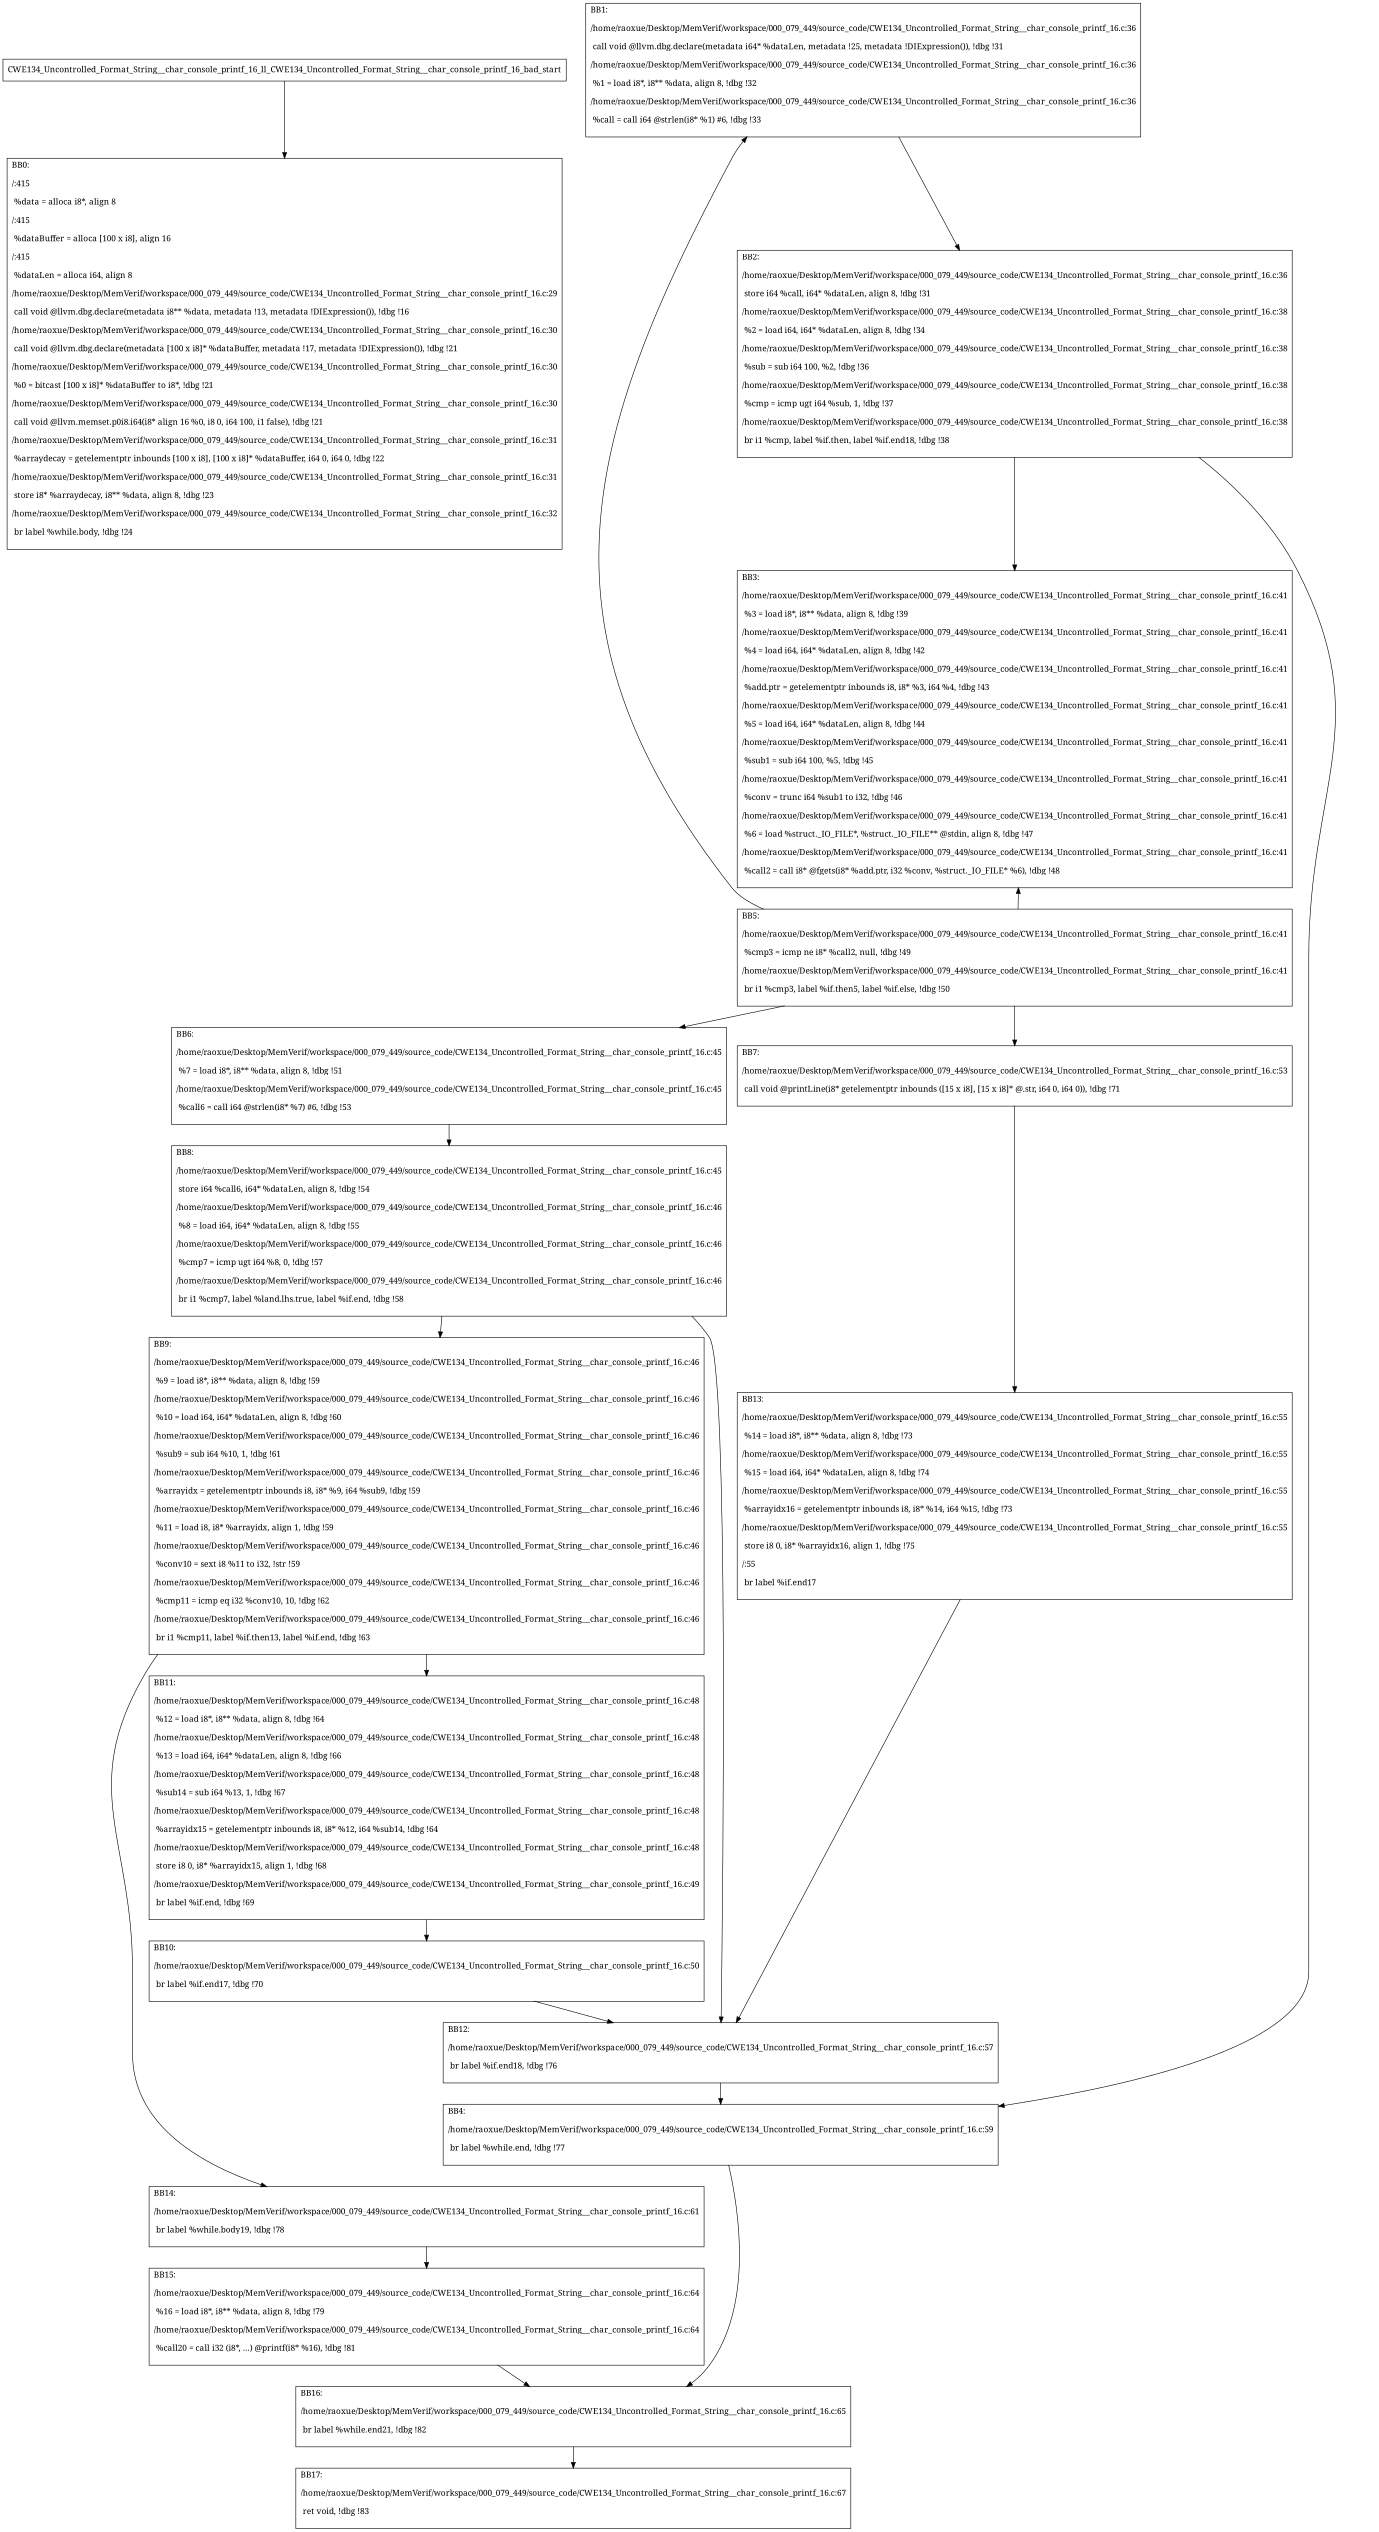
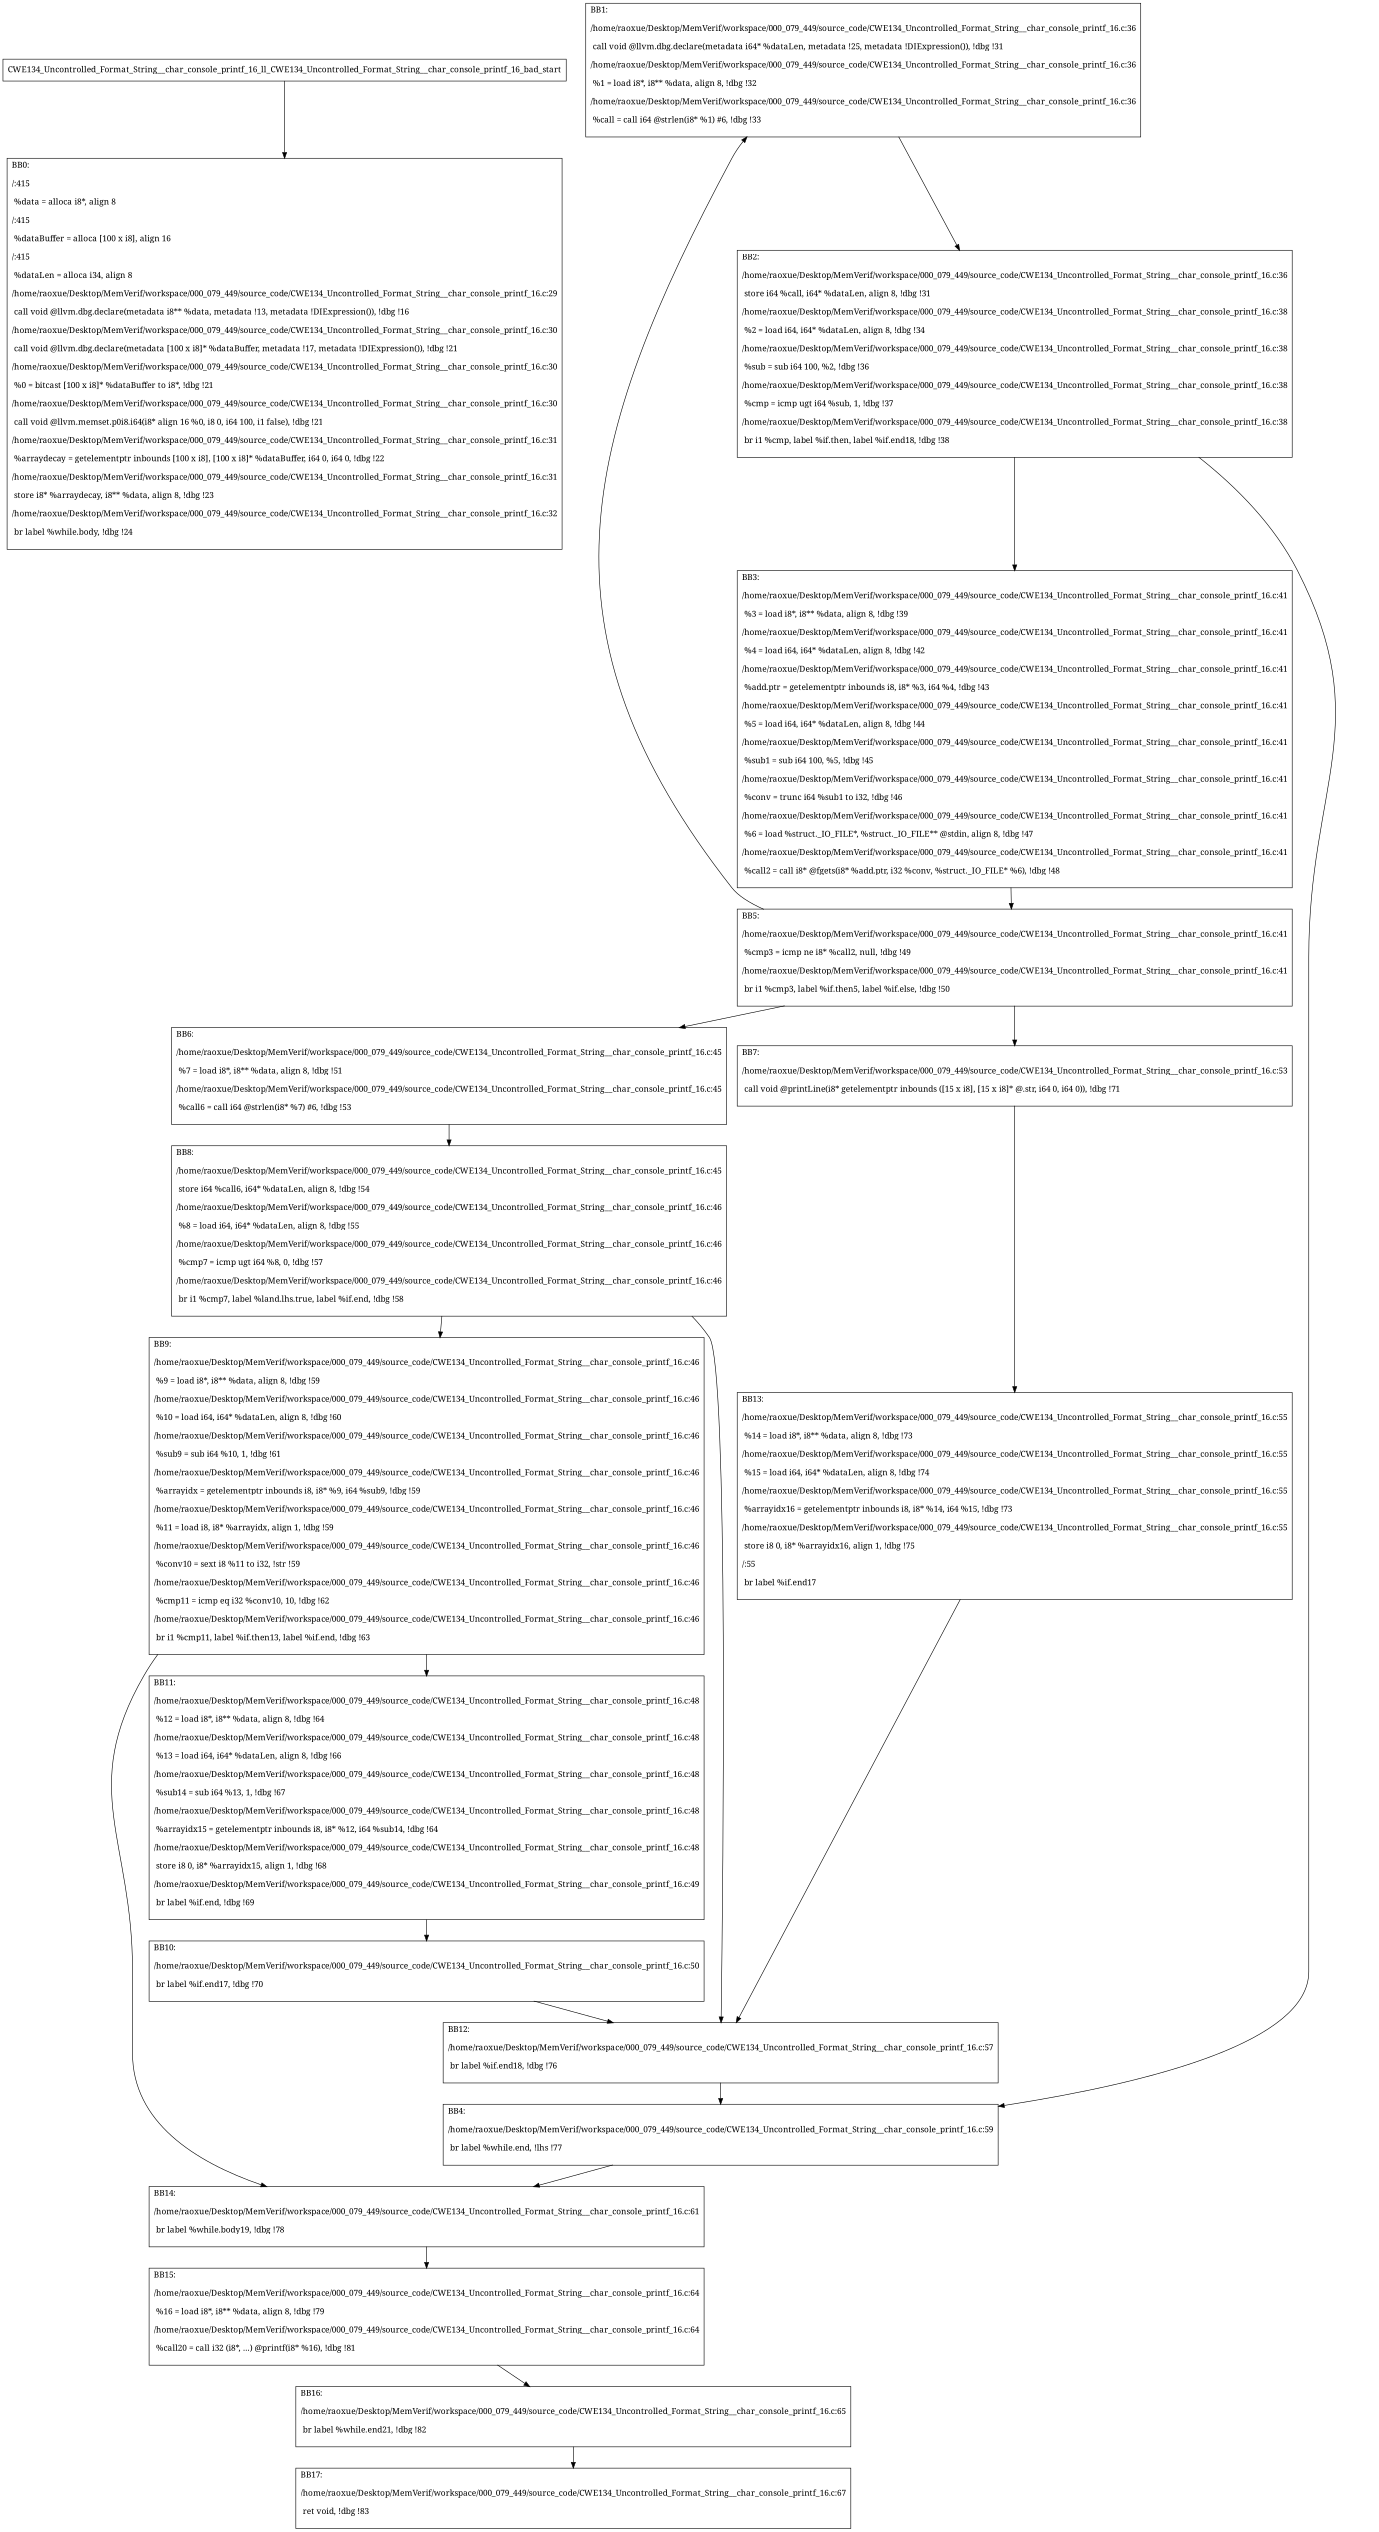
(72, 275) -> (72, 275)
(1018, 901) -> (1011, 895)
(506, 2148) -> (505, 2148)
(738, 2280) -> (576, 2175)
